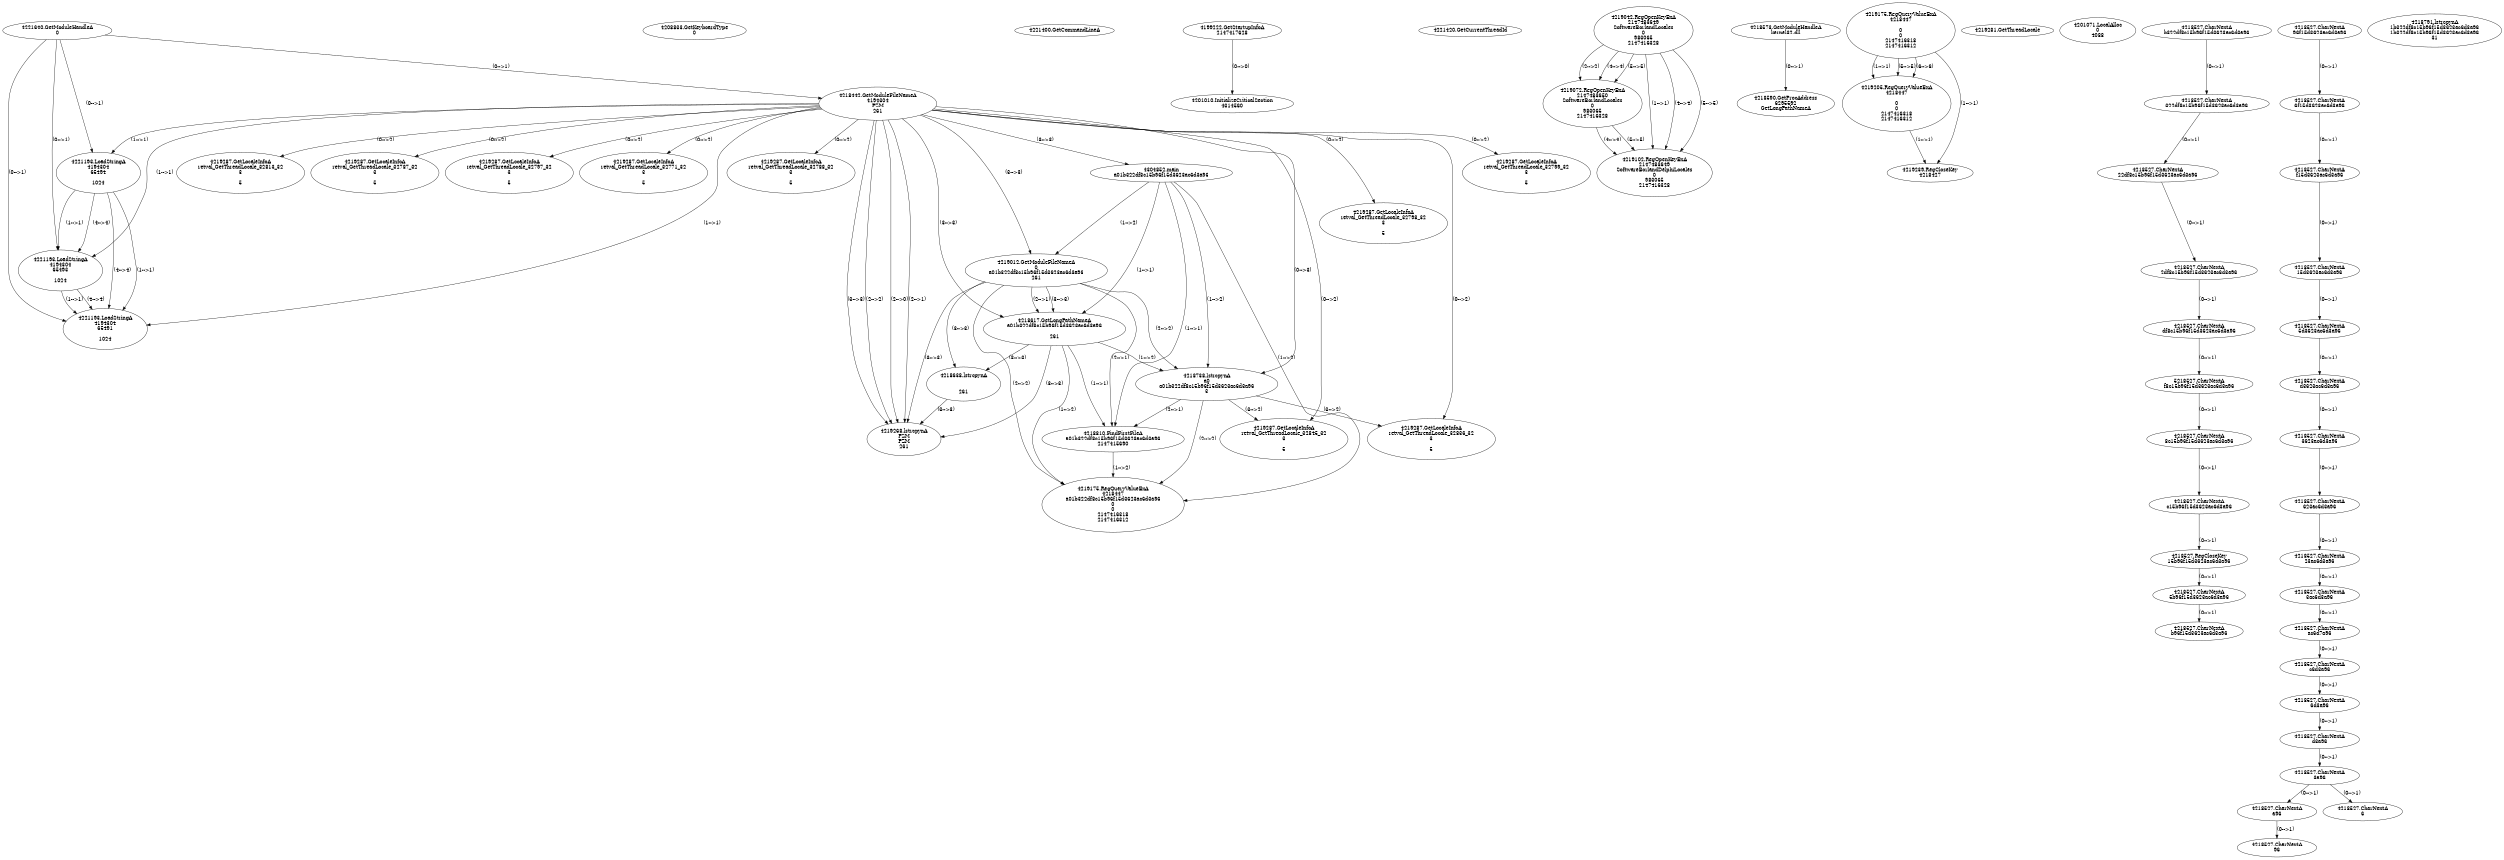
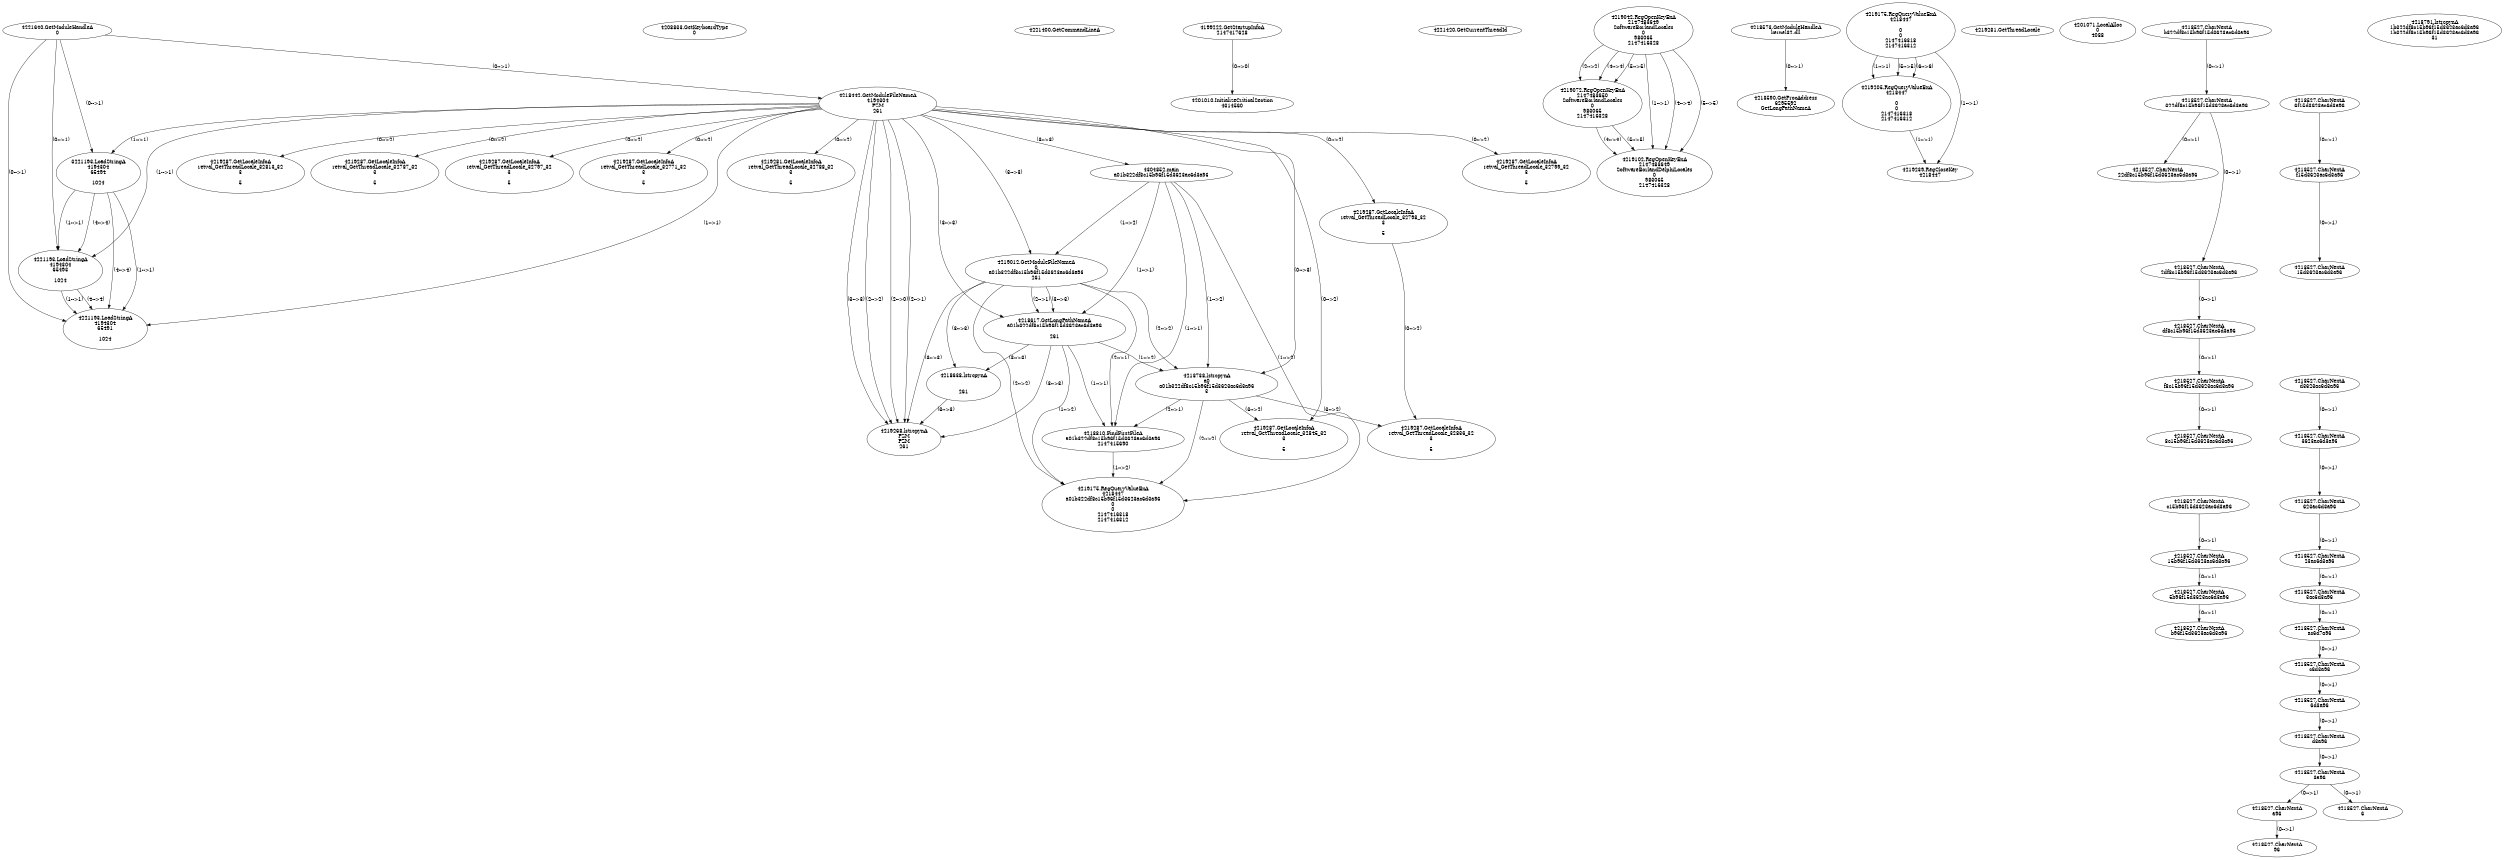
(2320, 31) -> none
(1324, 135) -> (1404, 330)
(98, 173) -> (98, 173)
(791, 173) -> (791, 173)
(1930, 173) -> (1930, 173)
(2178, 220) -> (2223, 186)
(2320, 329) -> none
(2199, 384) -> (2199, 384)
(2199, 470) -> none
(2199, 559) -> (2199, 559)
